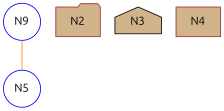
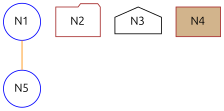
(22, 22) -> (22, 22)
(78, 22) -> (78, 22)
(138, 22) -> (138, 22)
